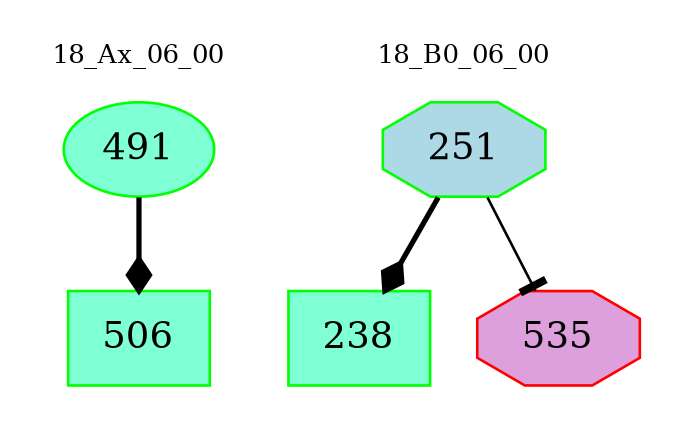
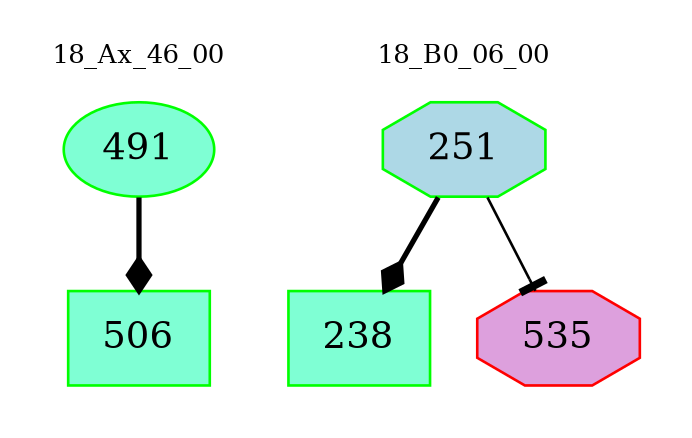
(139, 56) -> (139, 56)
